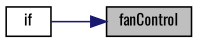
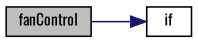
(71, 22) -> (111, 22)
